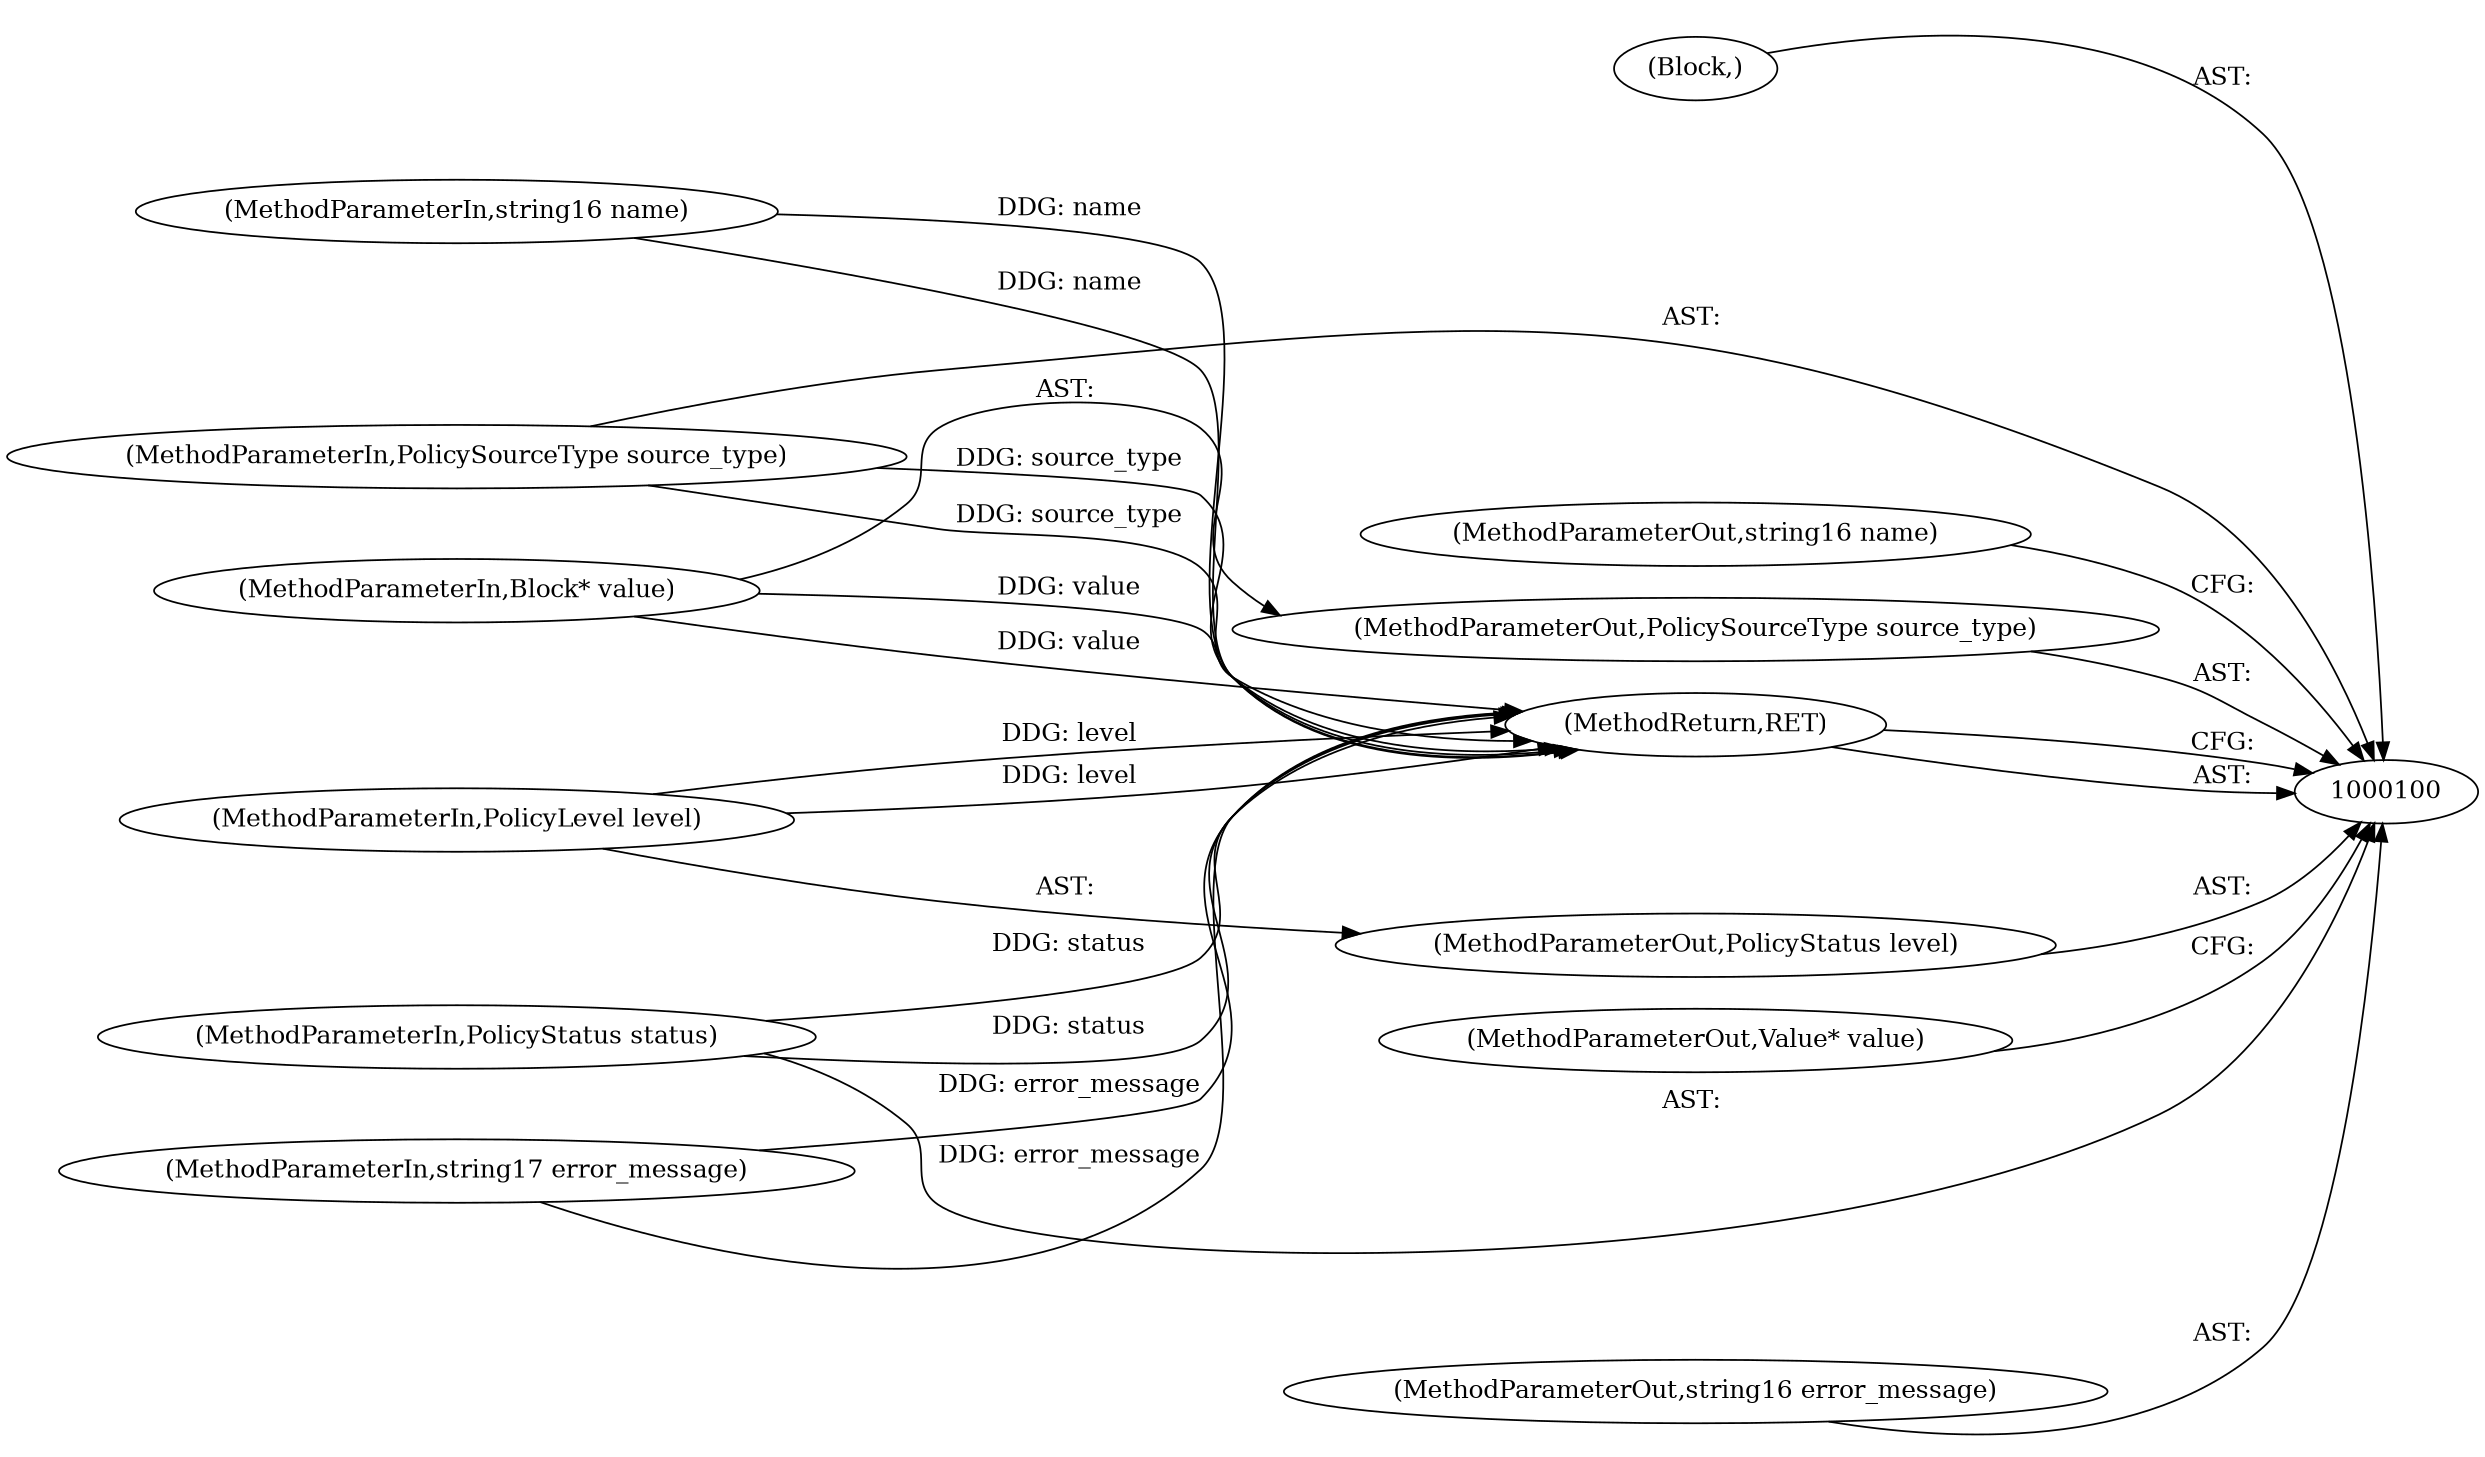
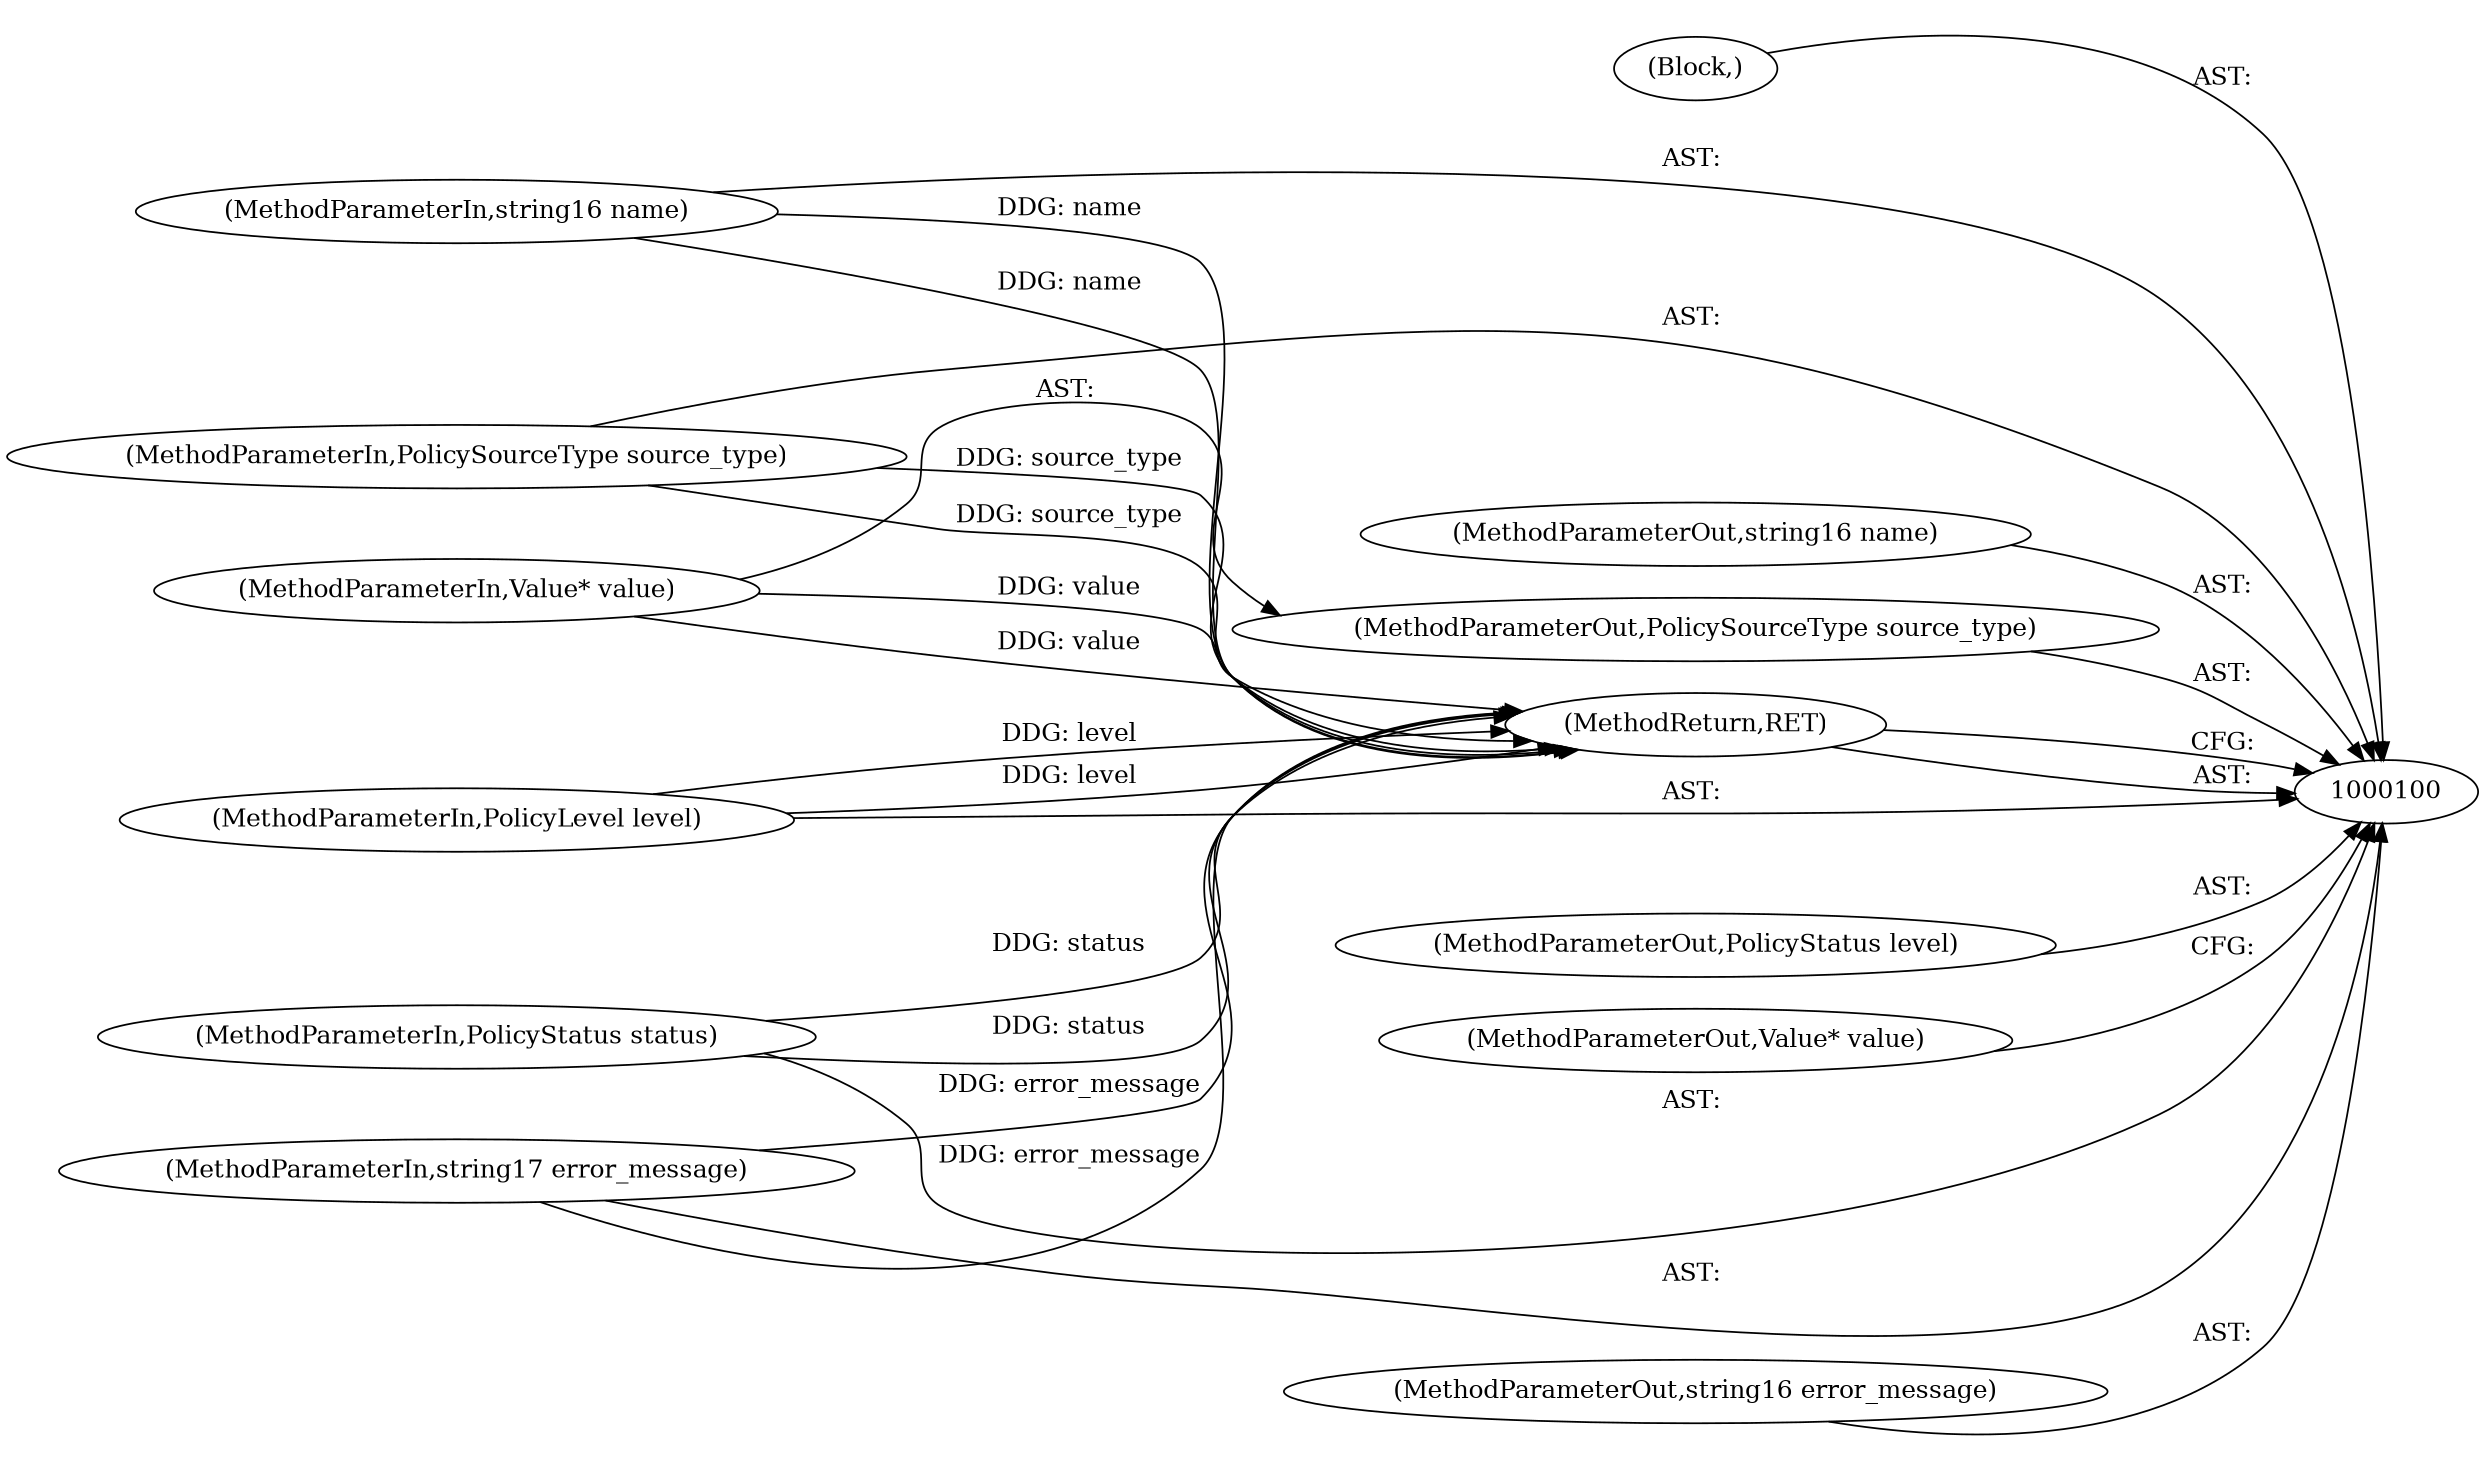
none -> (1698, 187)
(2227, 586) -> (2227, 586)
(457, 591) -> (457, 591)
(971, 905) -> (1536, 813)
none -> (1638, 1325)
